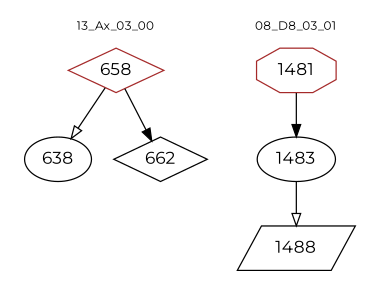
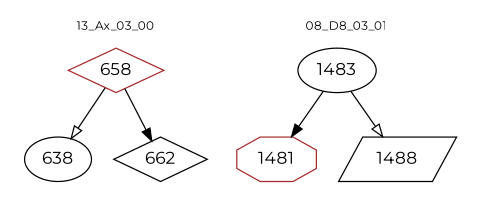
(296, 109) -> (311, 109)
